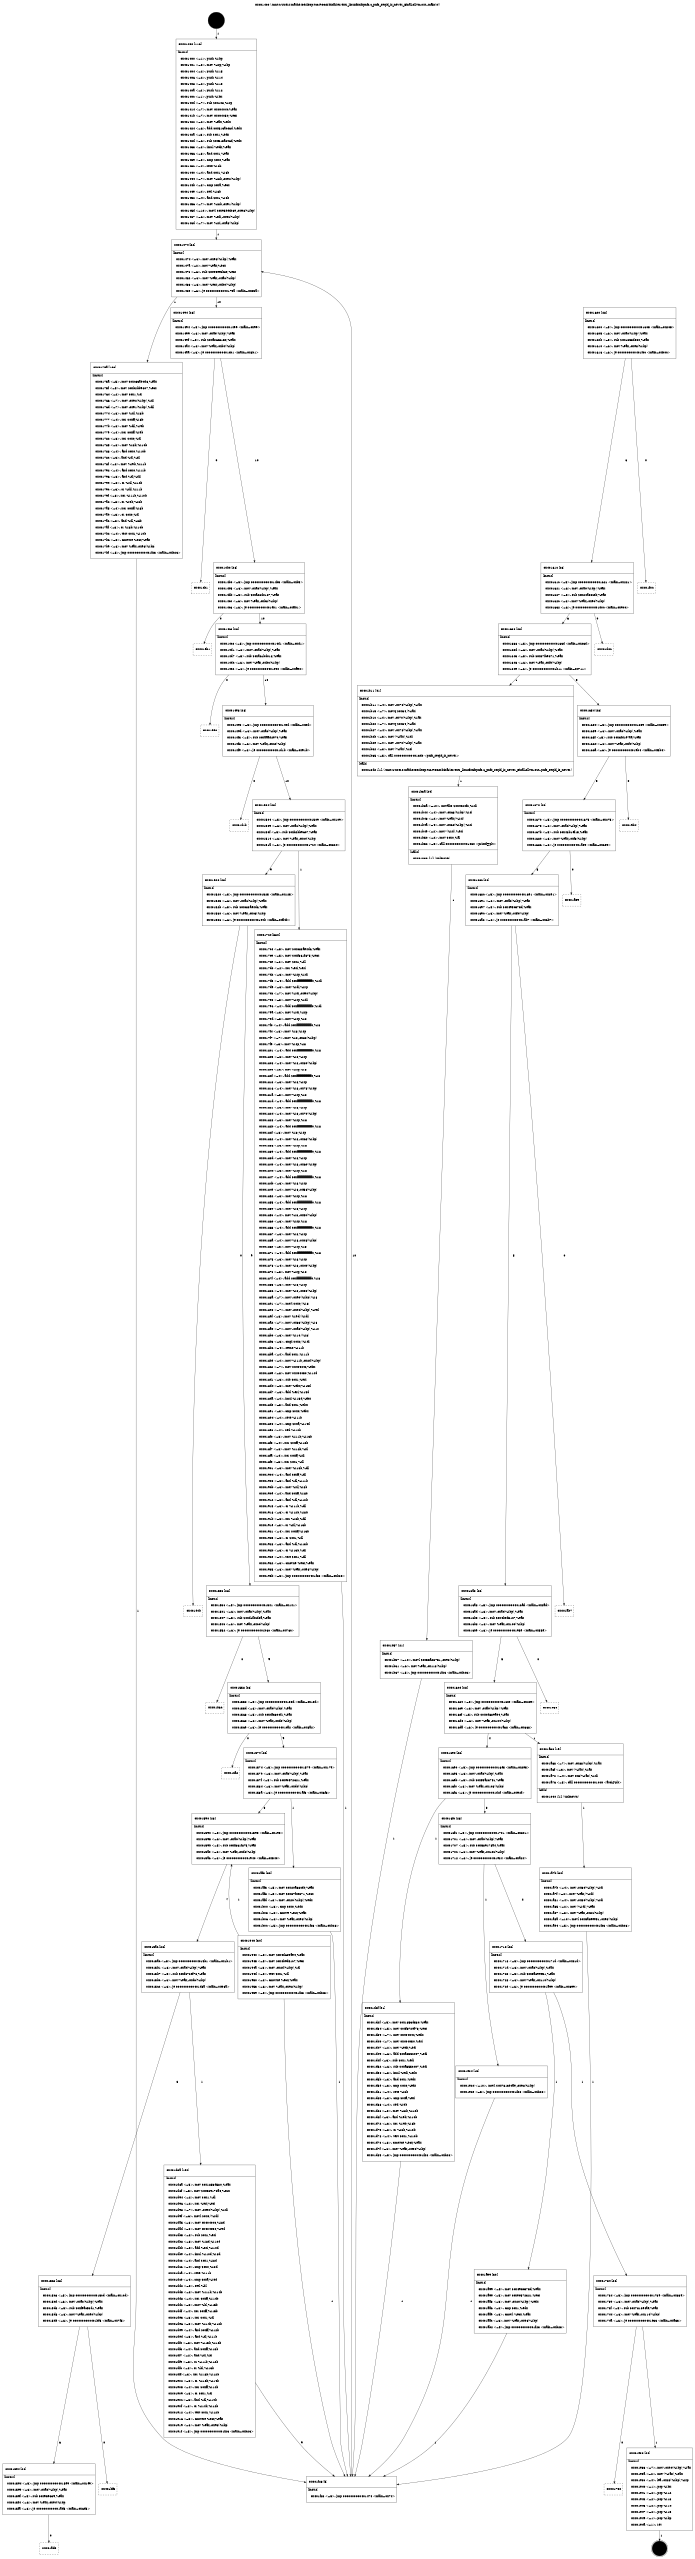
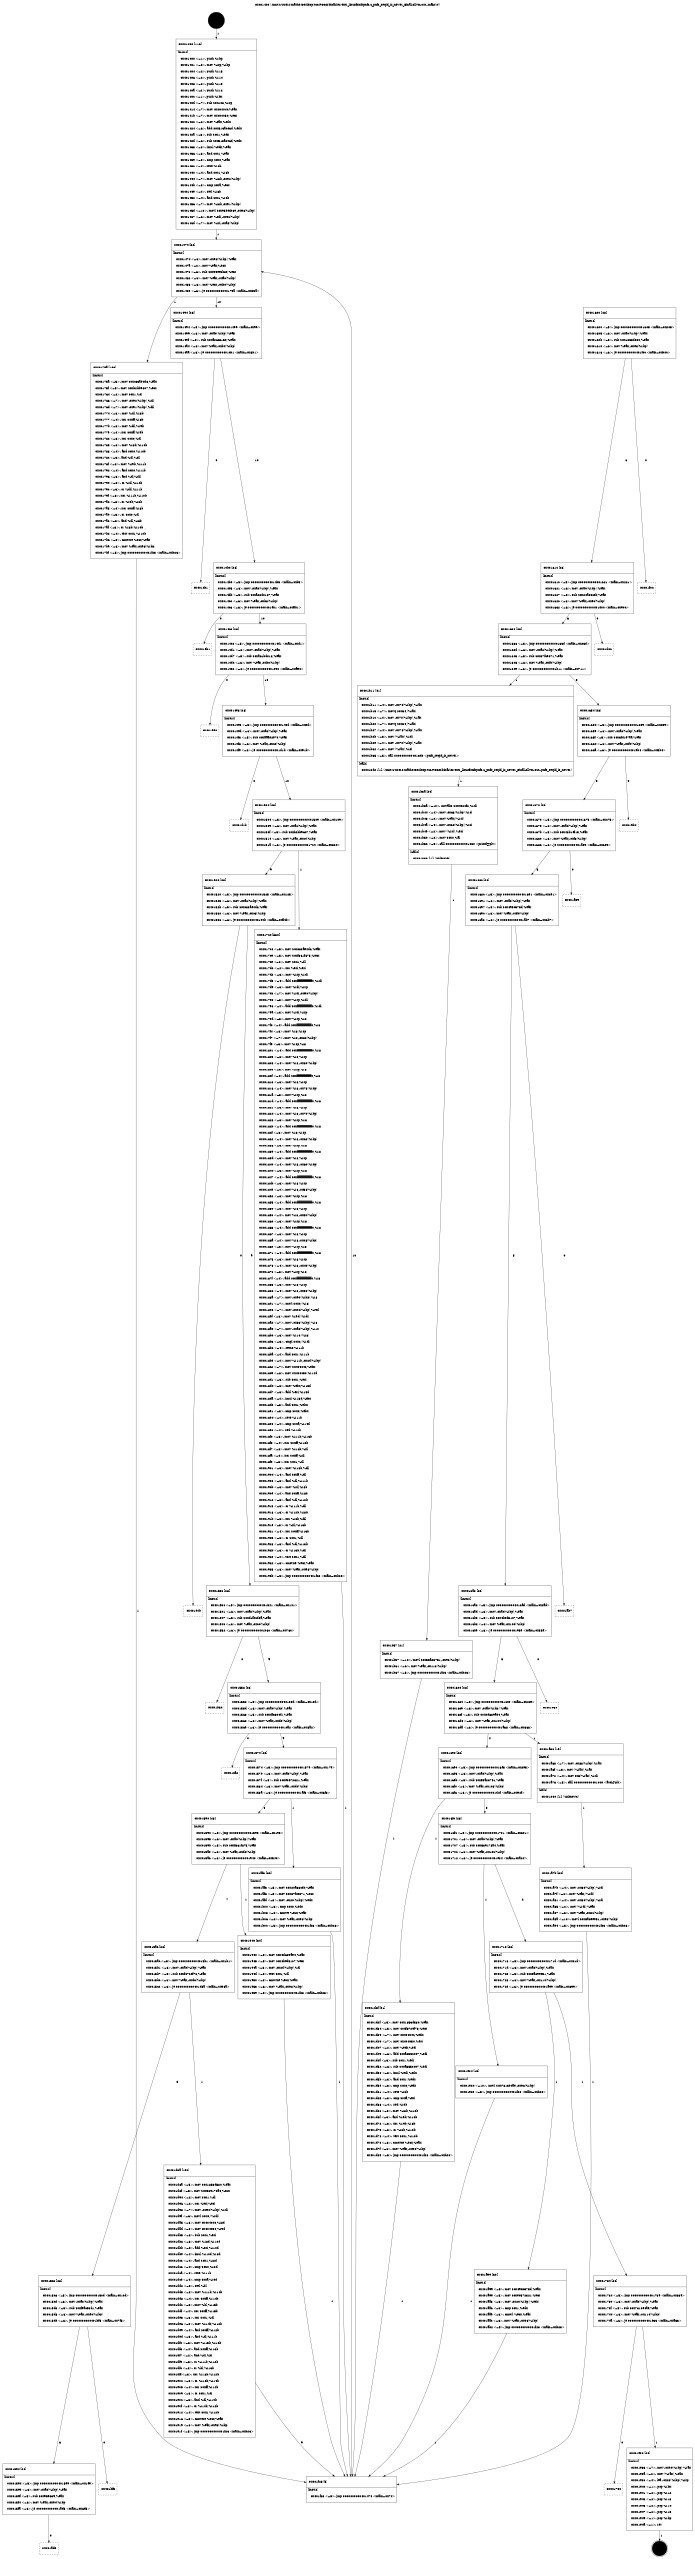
(229, 1902) -> (241, 1899)
